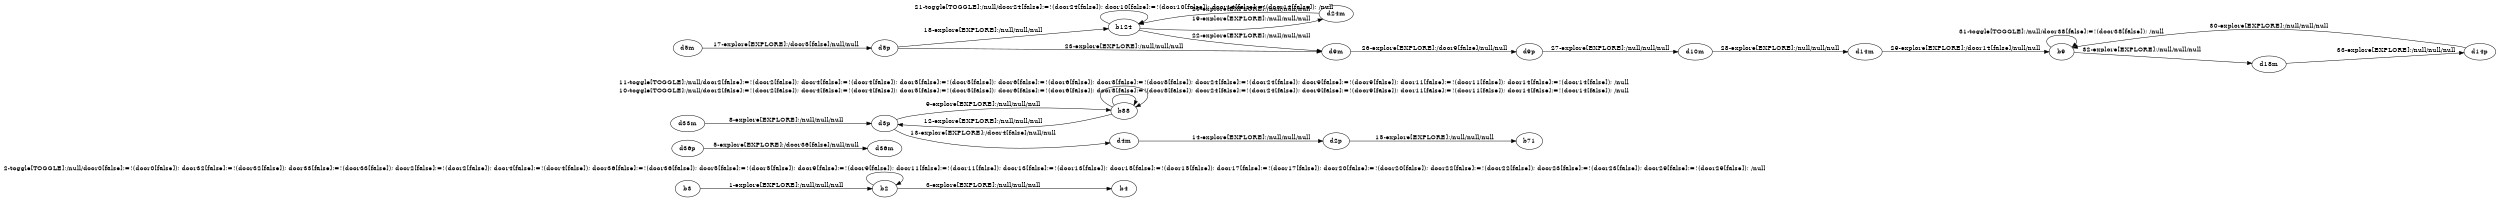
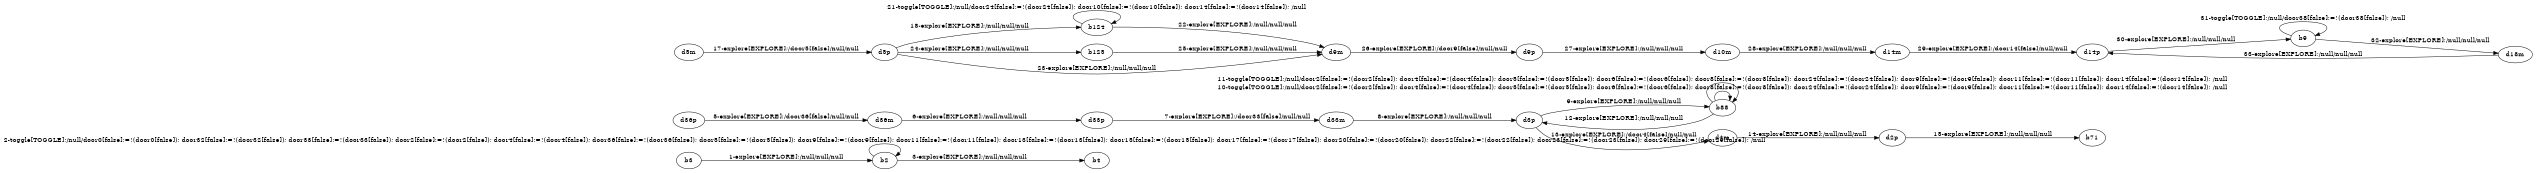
(1336, 14) -> none
none -> (1097, 52)
(1963, 52) -> (1991, 52)
none -> (1097, 120)
